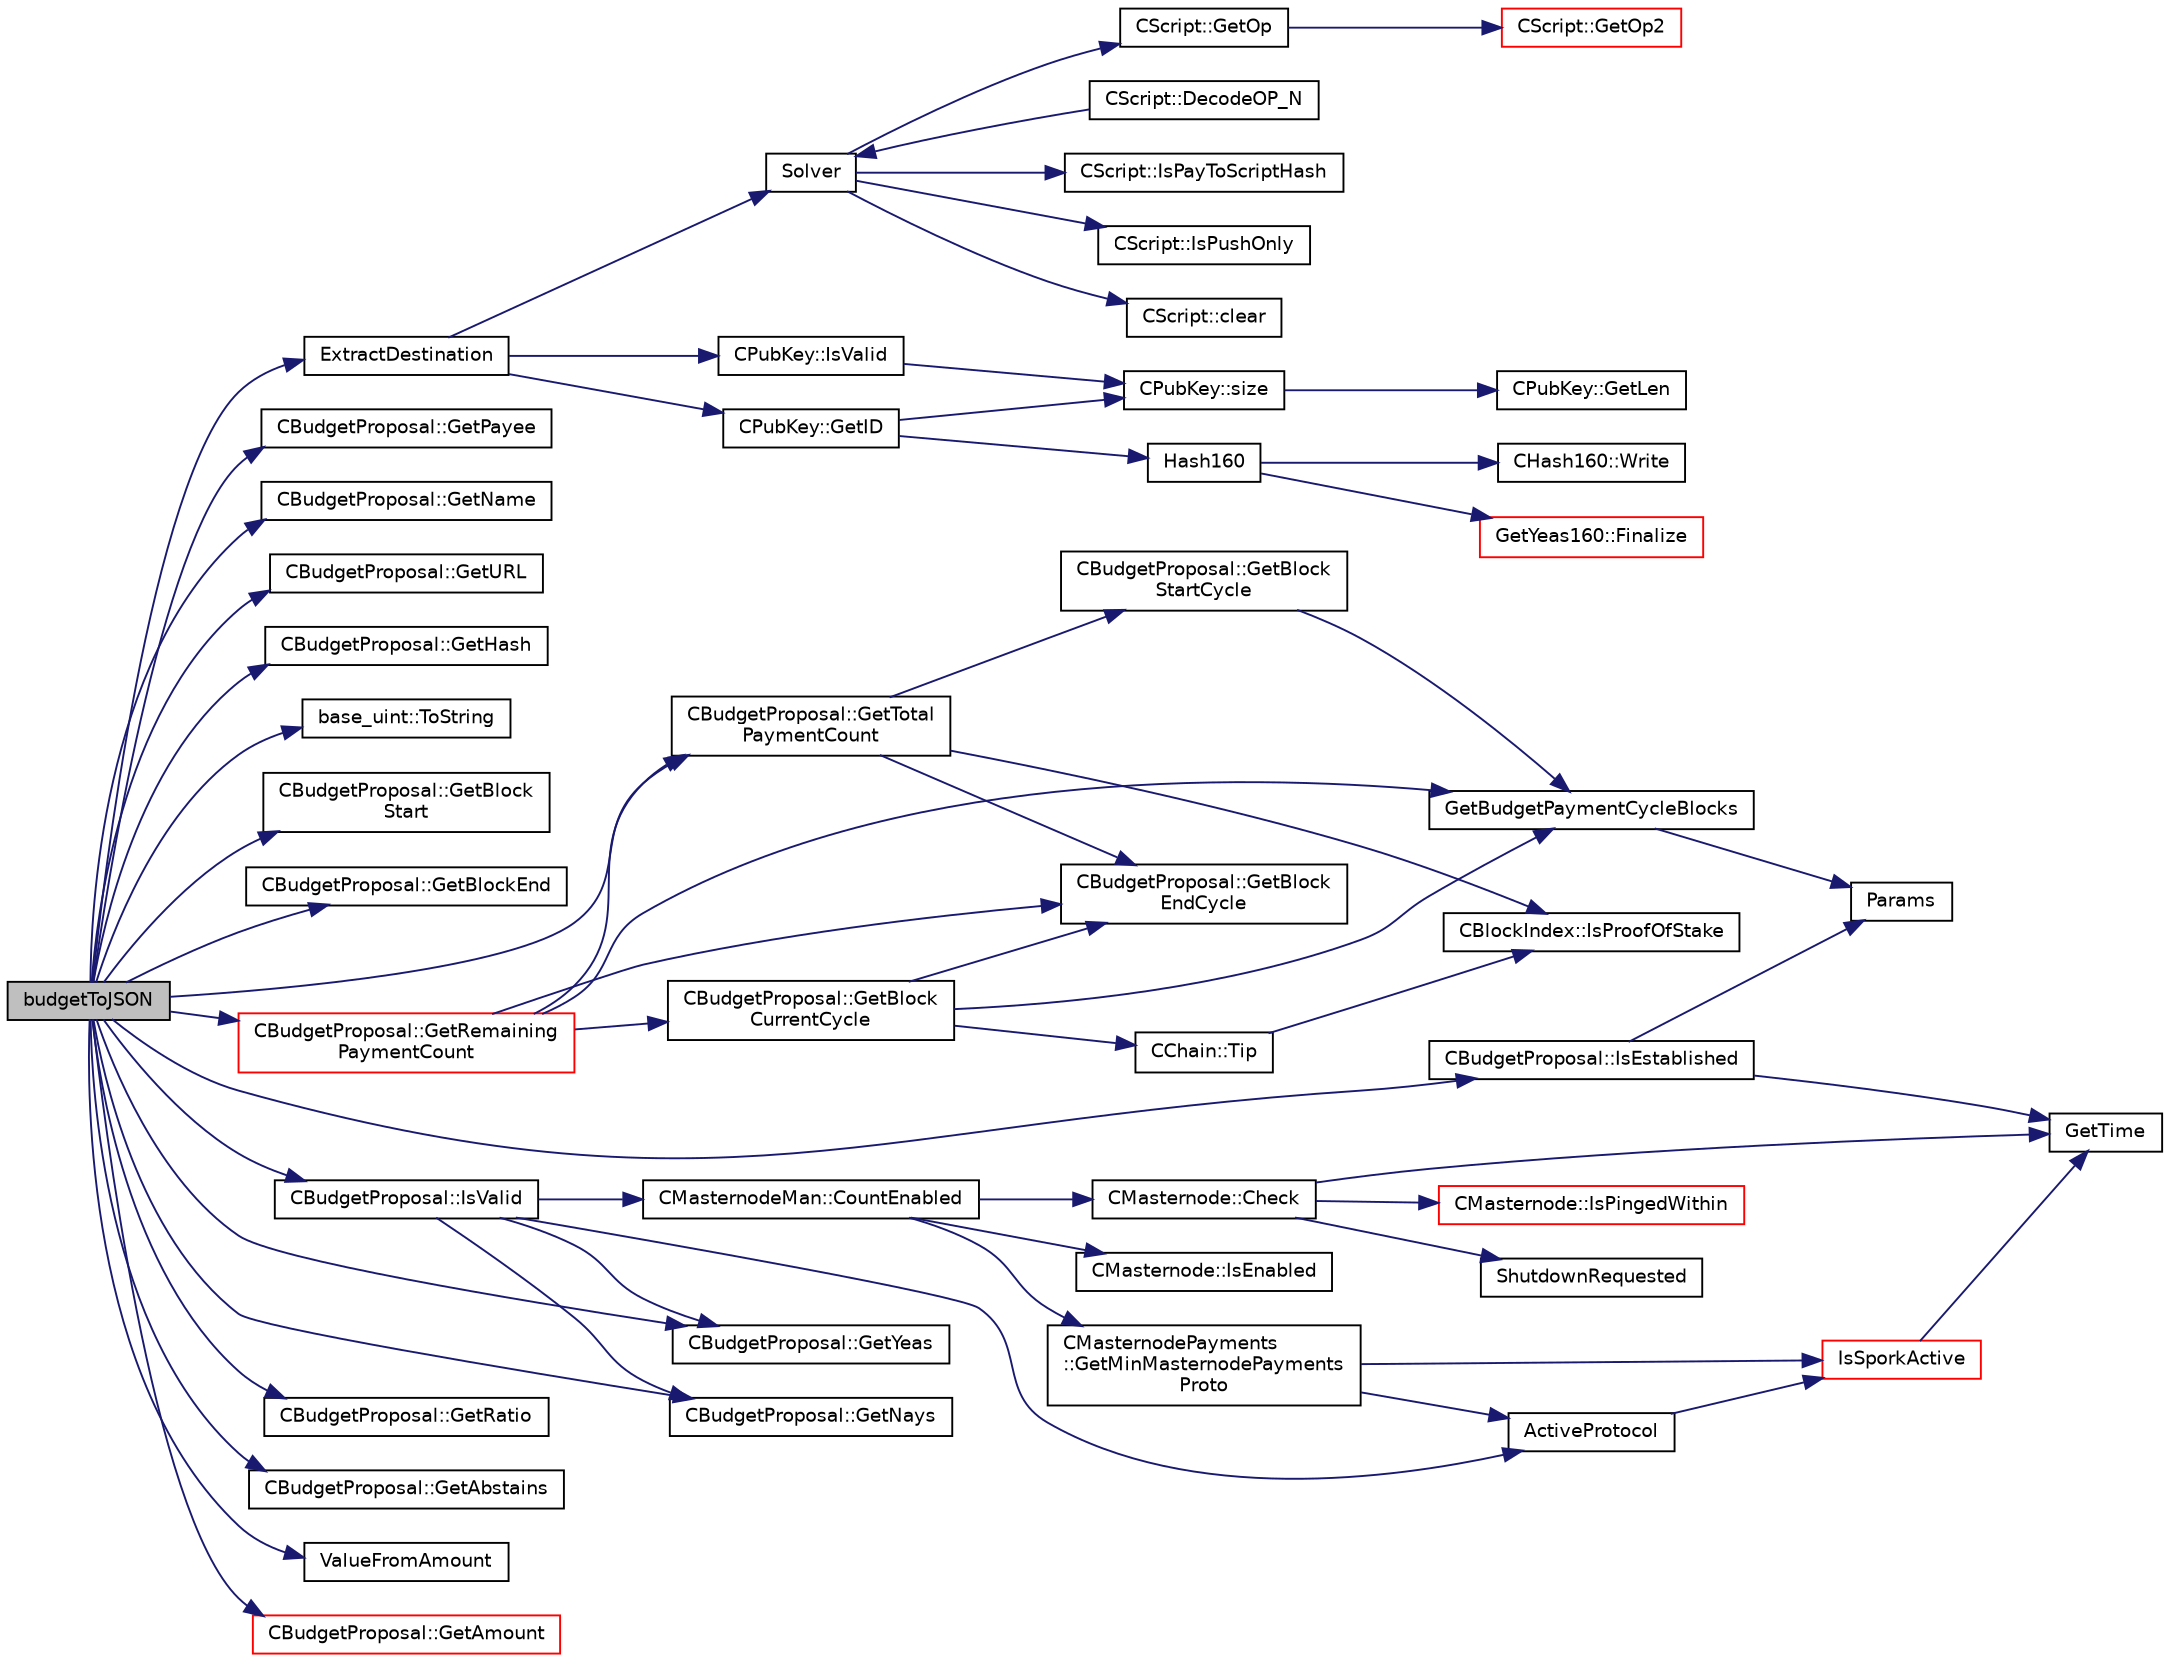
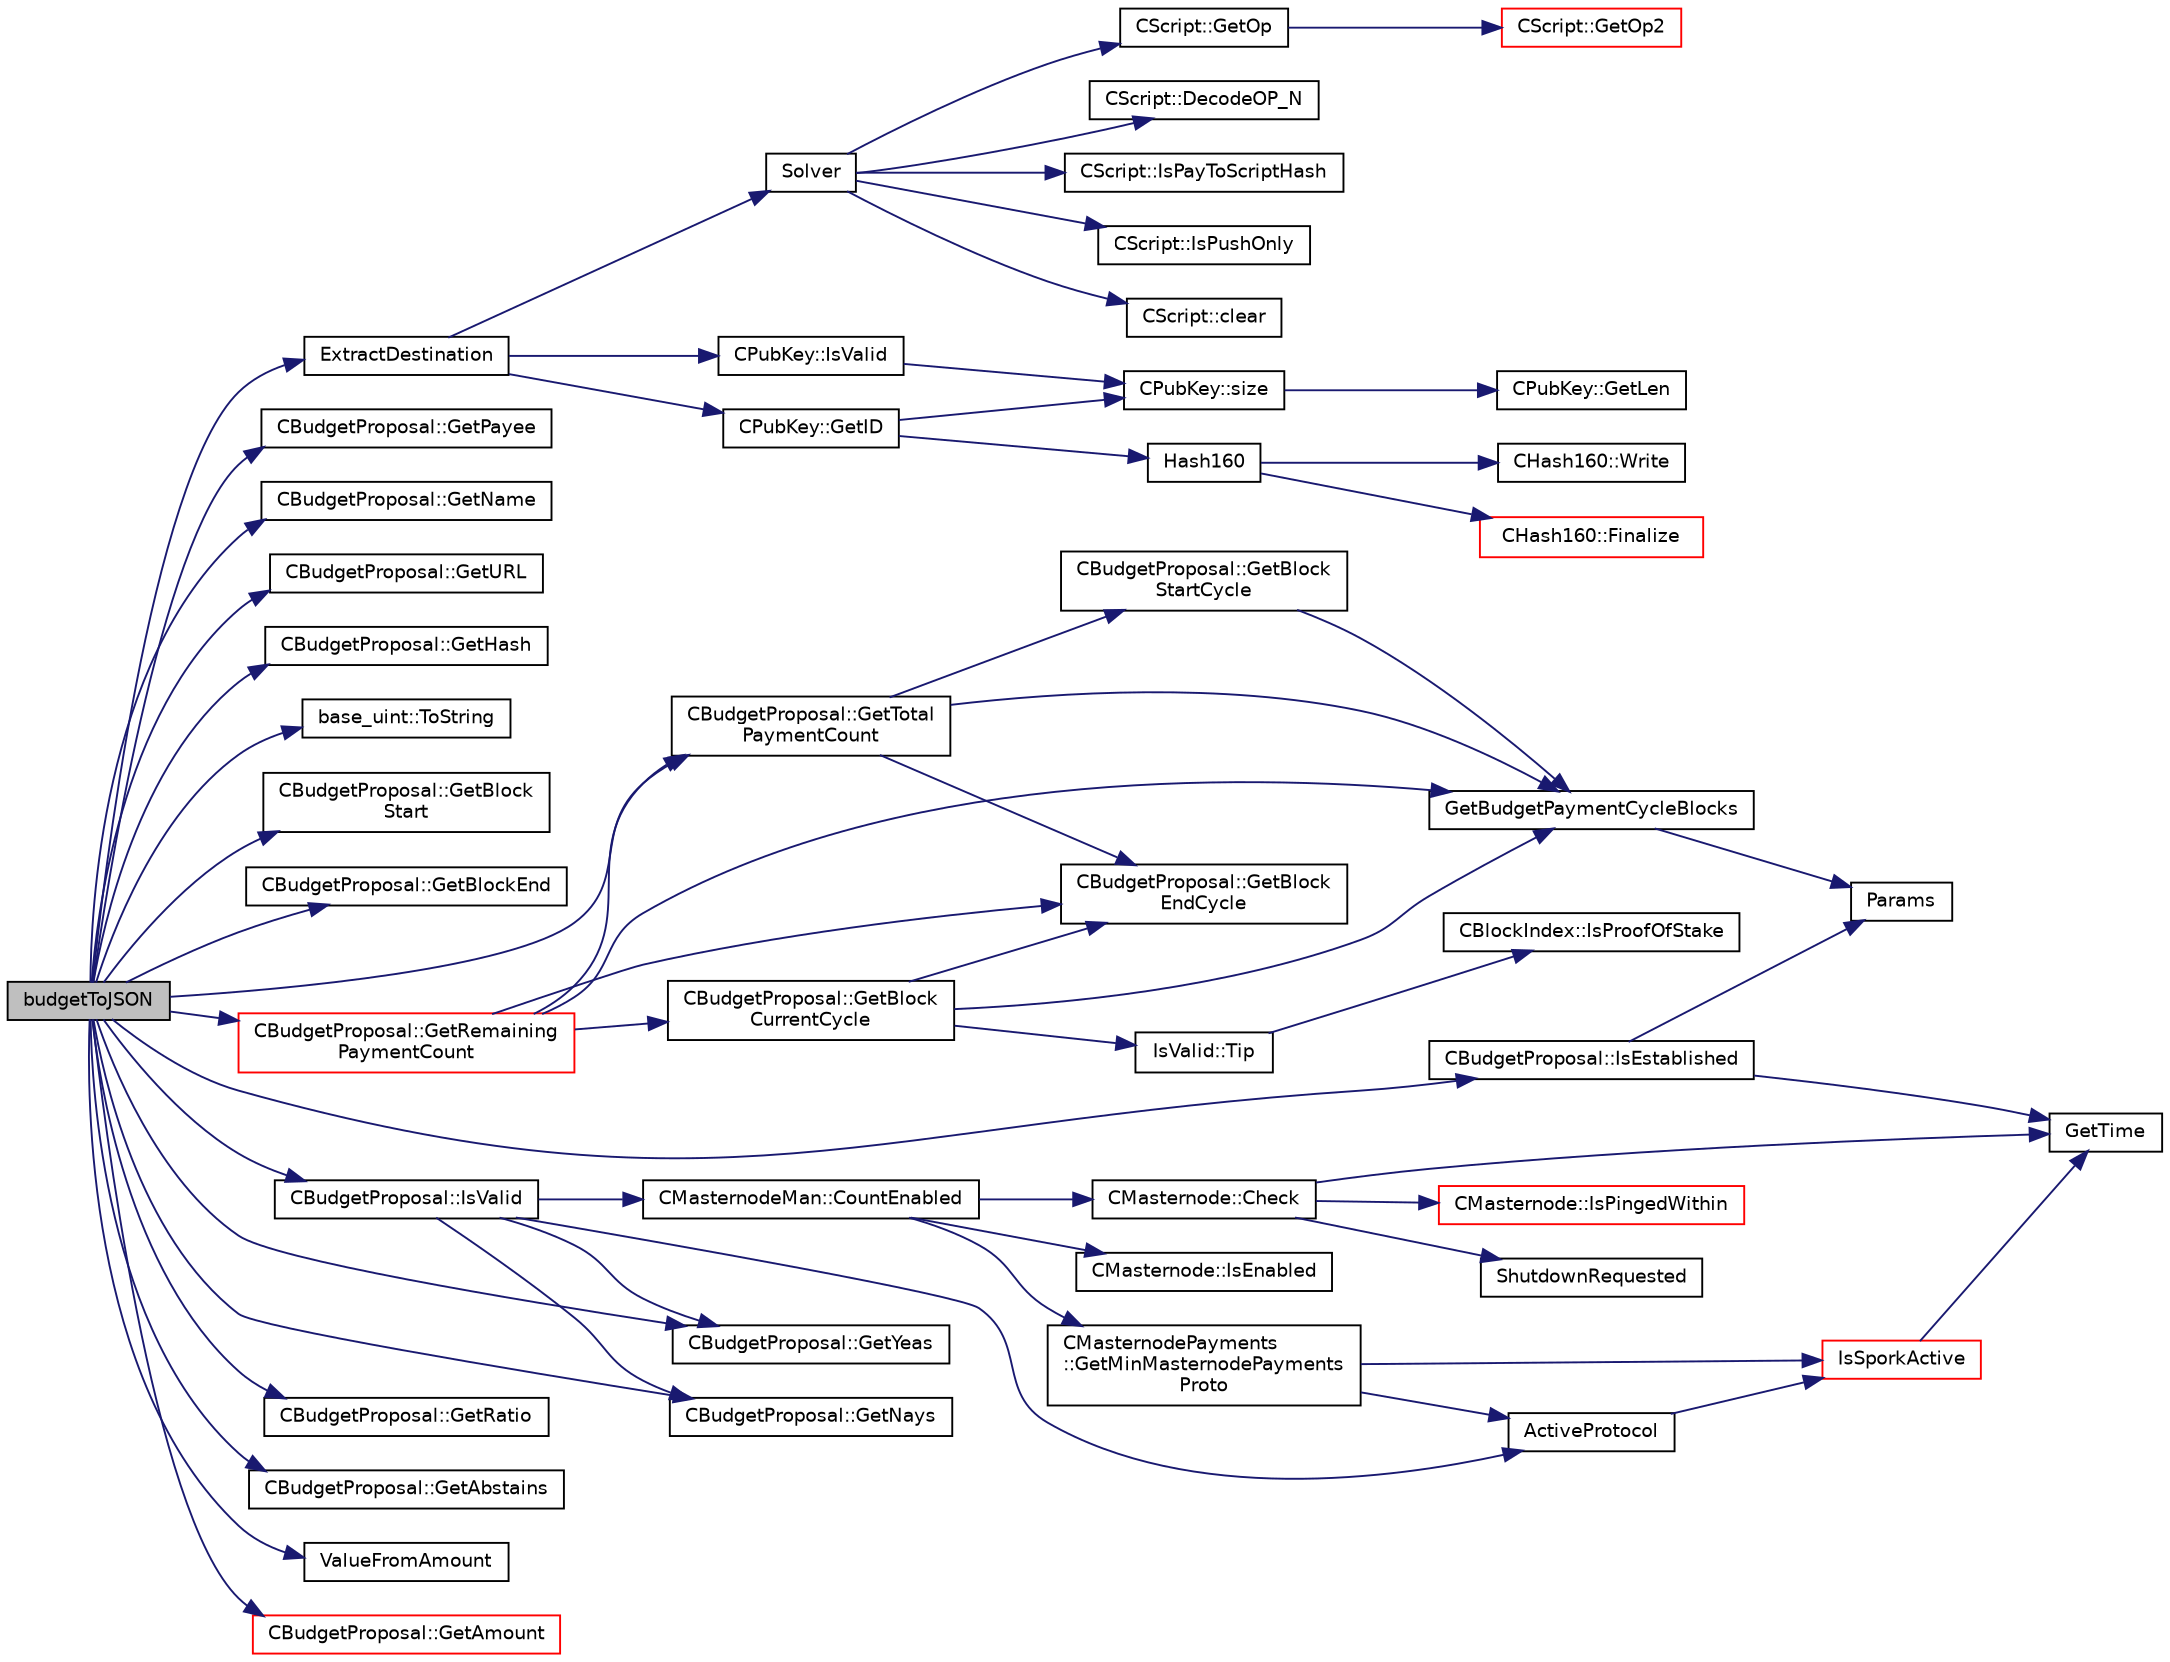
(982, 128) -> (996, 151)
(1592, 537) -> (1592, 537)
(1243, 815) -> (1253, 696)
(1204, 1052) -> (1204, 1052)
